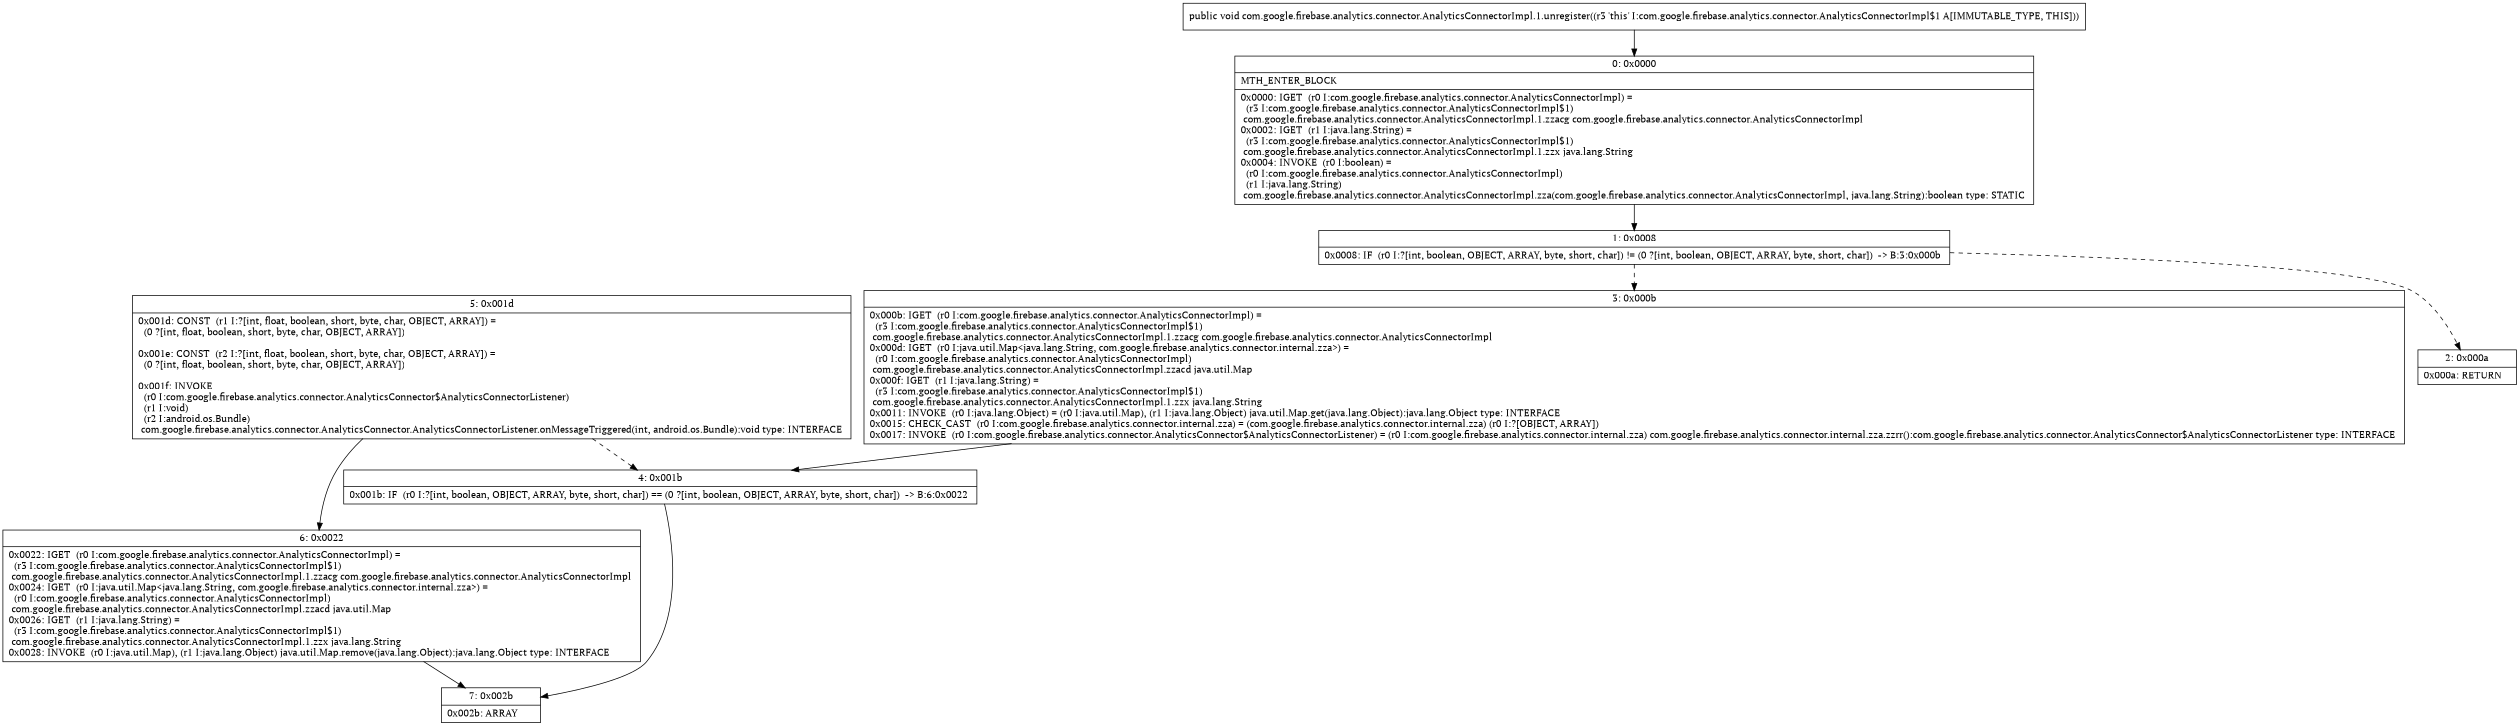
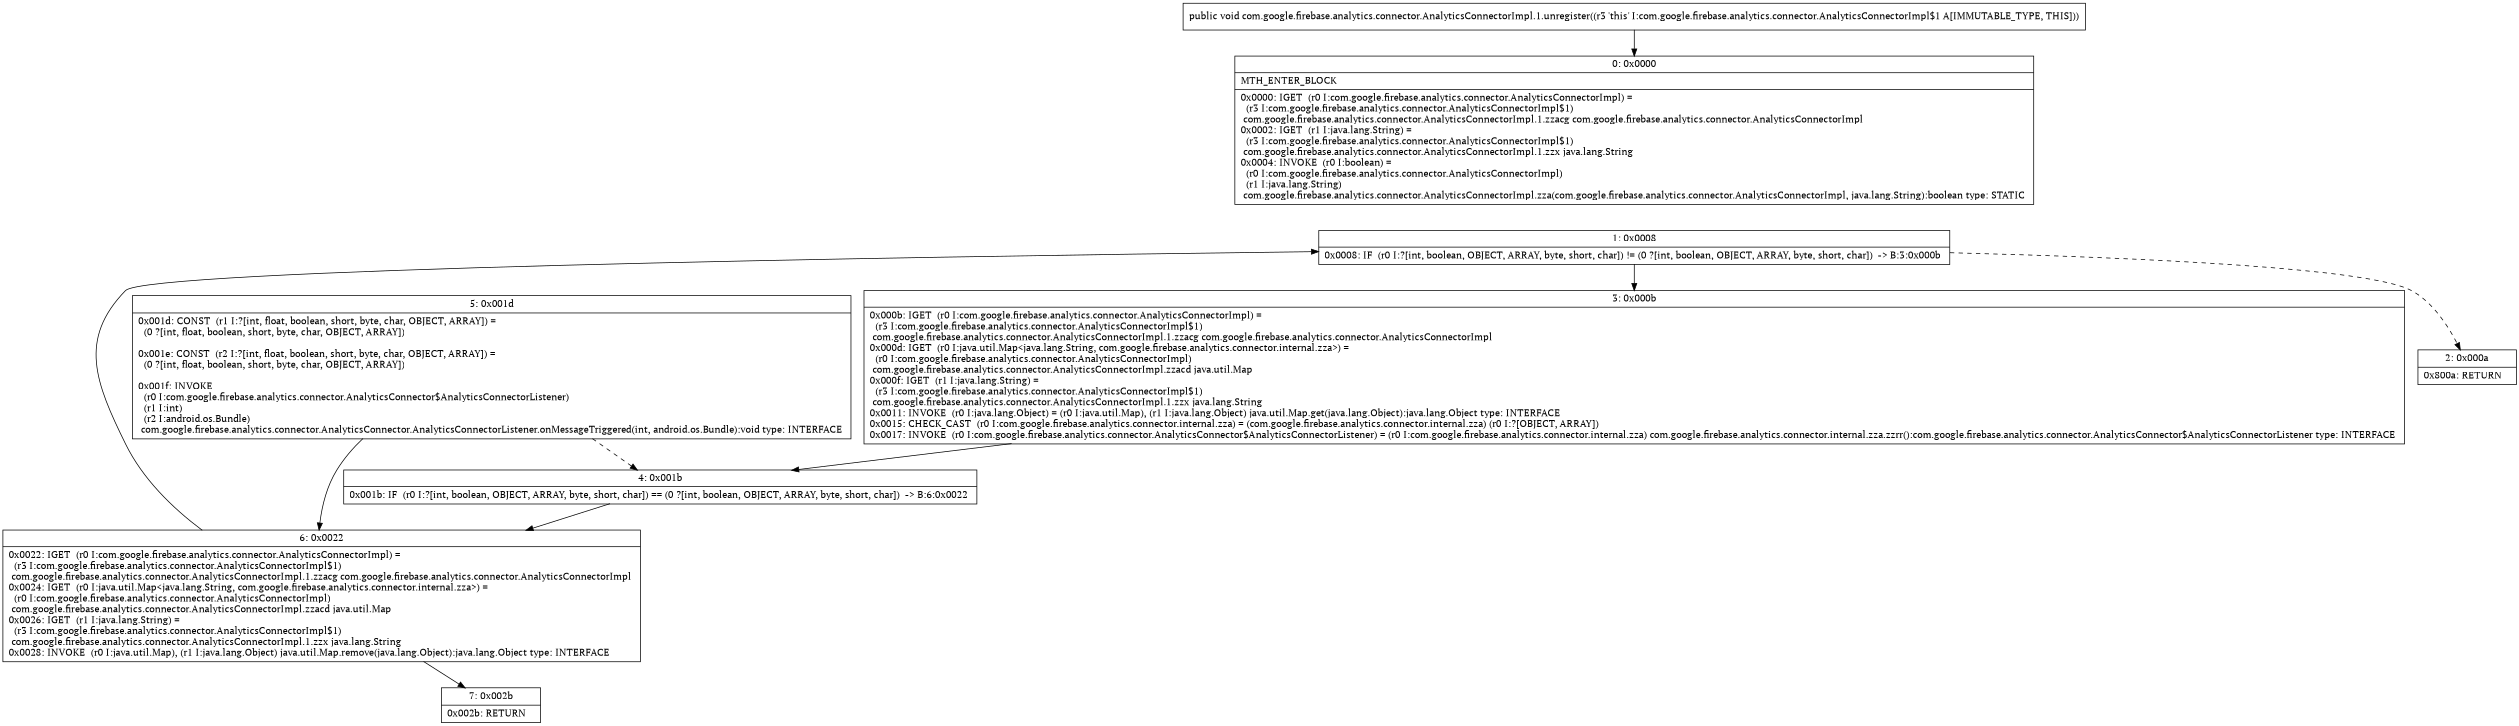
(1634, 214) -> (576, 265)
(1634, 274) -> (1634, 274)
(2467, 376) -> (2467, 376)
(164, 408) -> (160, 408)
(661, 637) -> (571, 516)
(487, 713) -> (491, 713)
